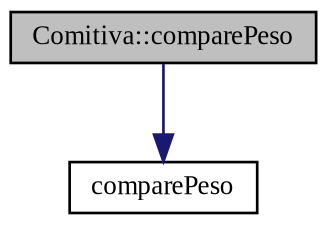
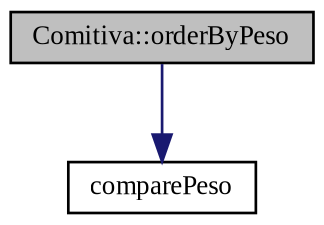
(163, 38) -> (162, 38)
